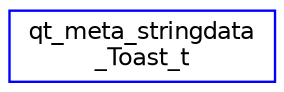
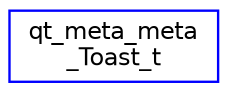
(142, 46) -> (114, 46)
